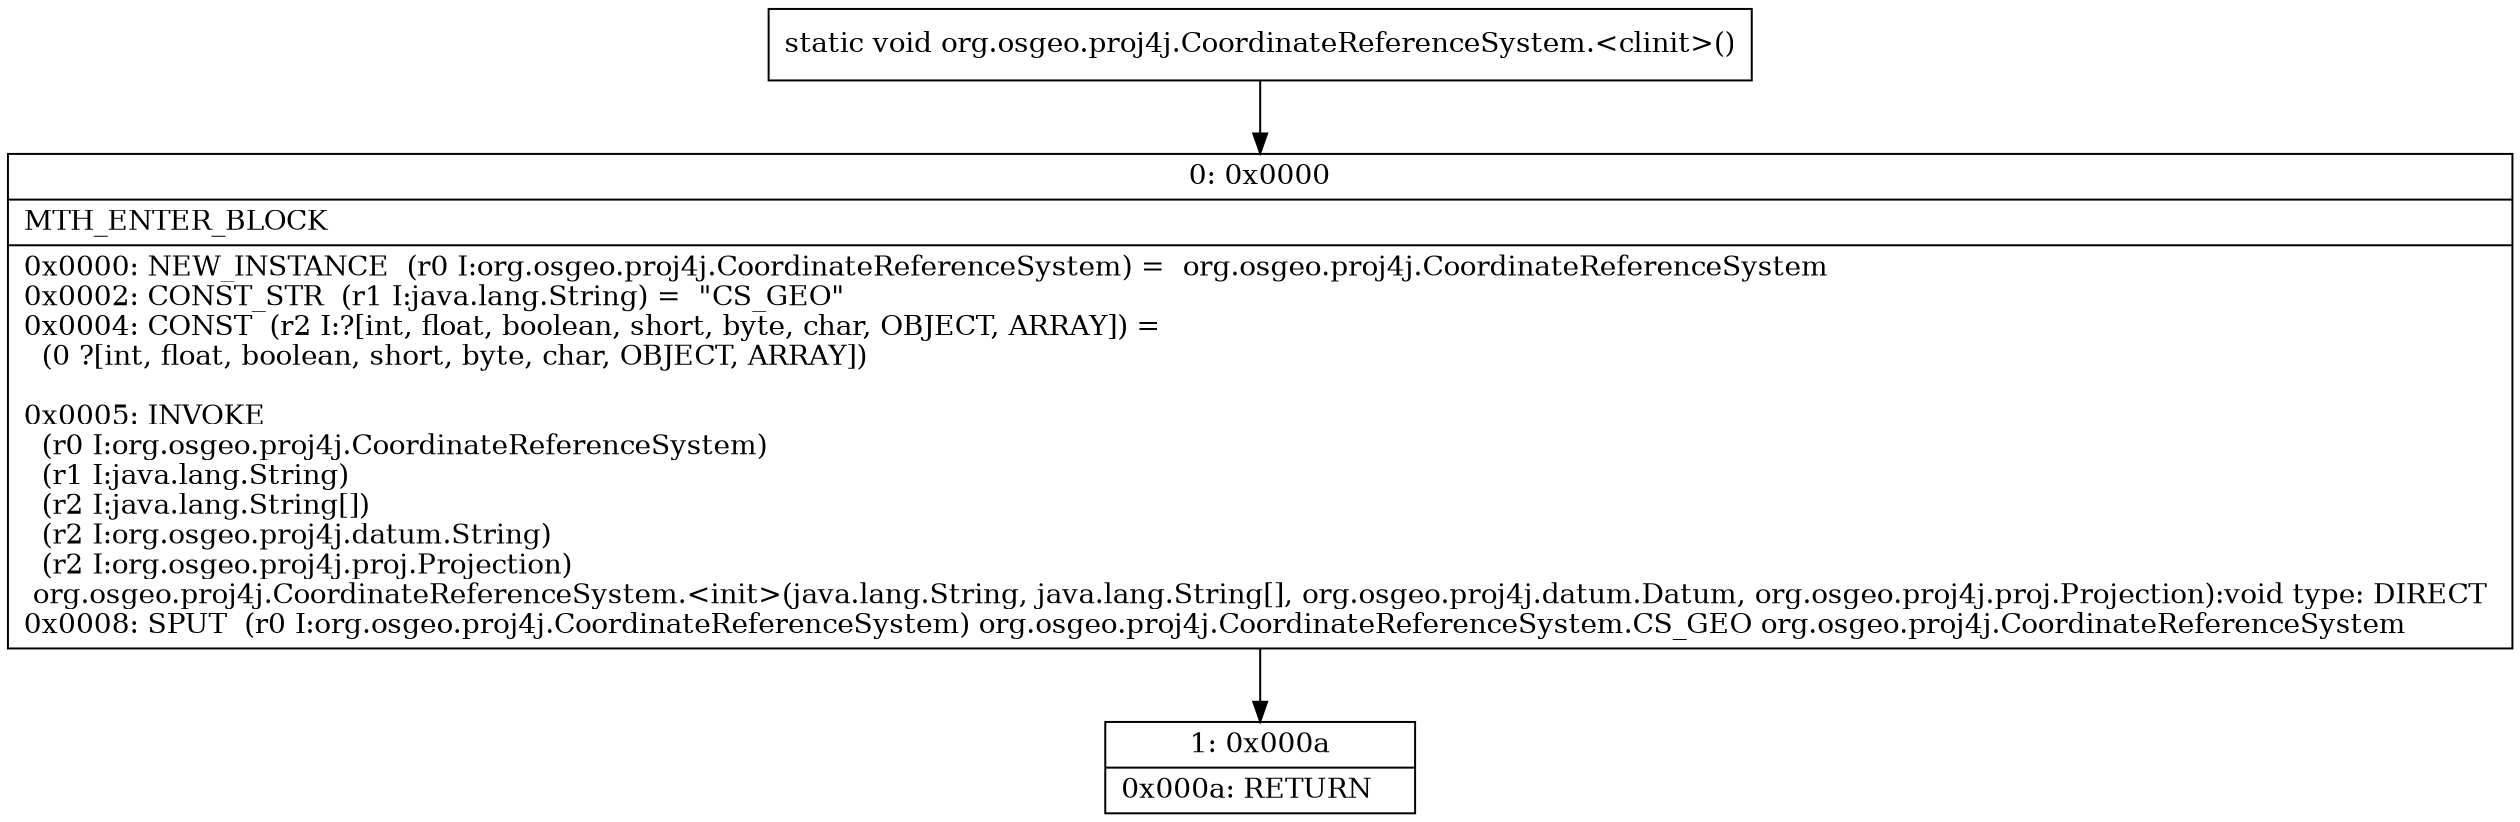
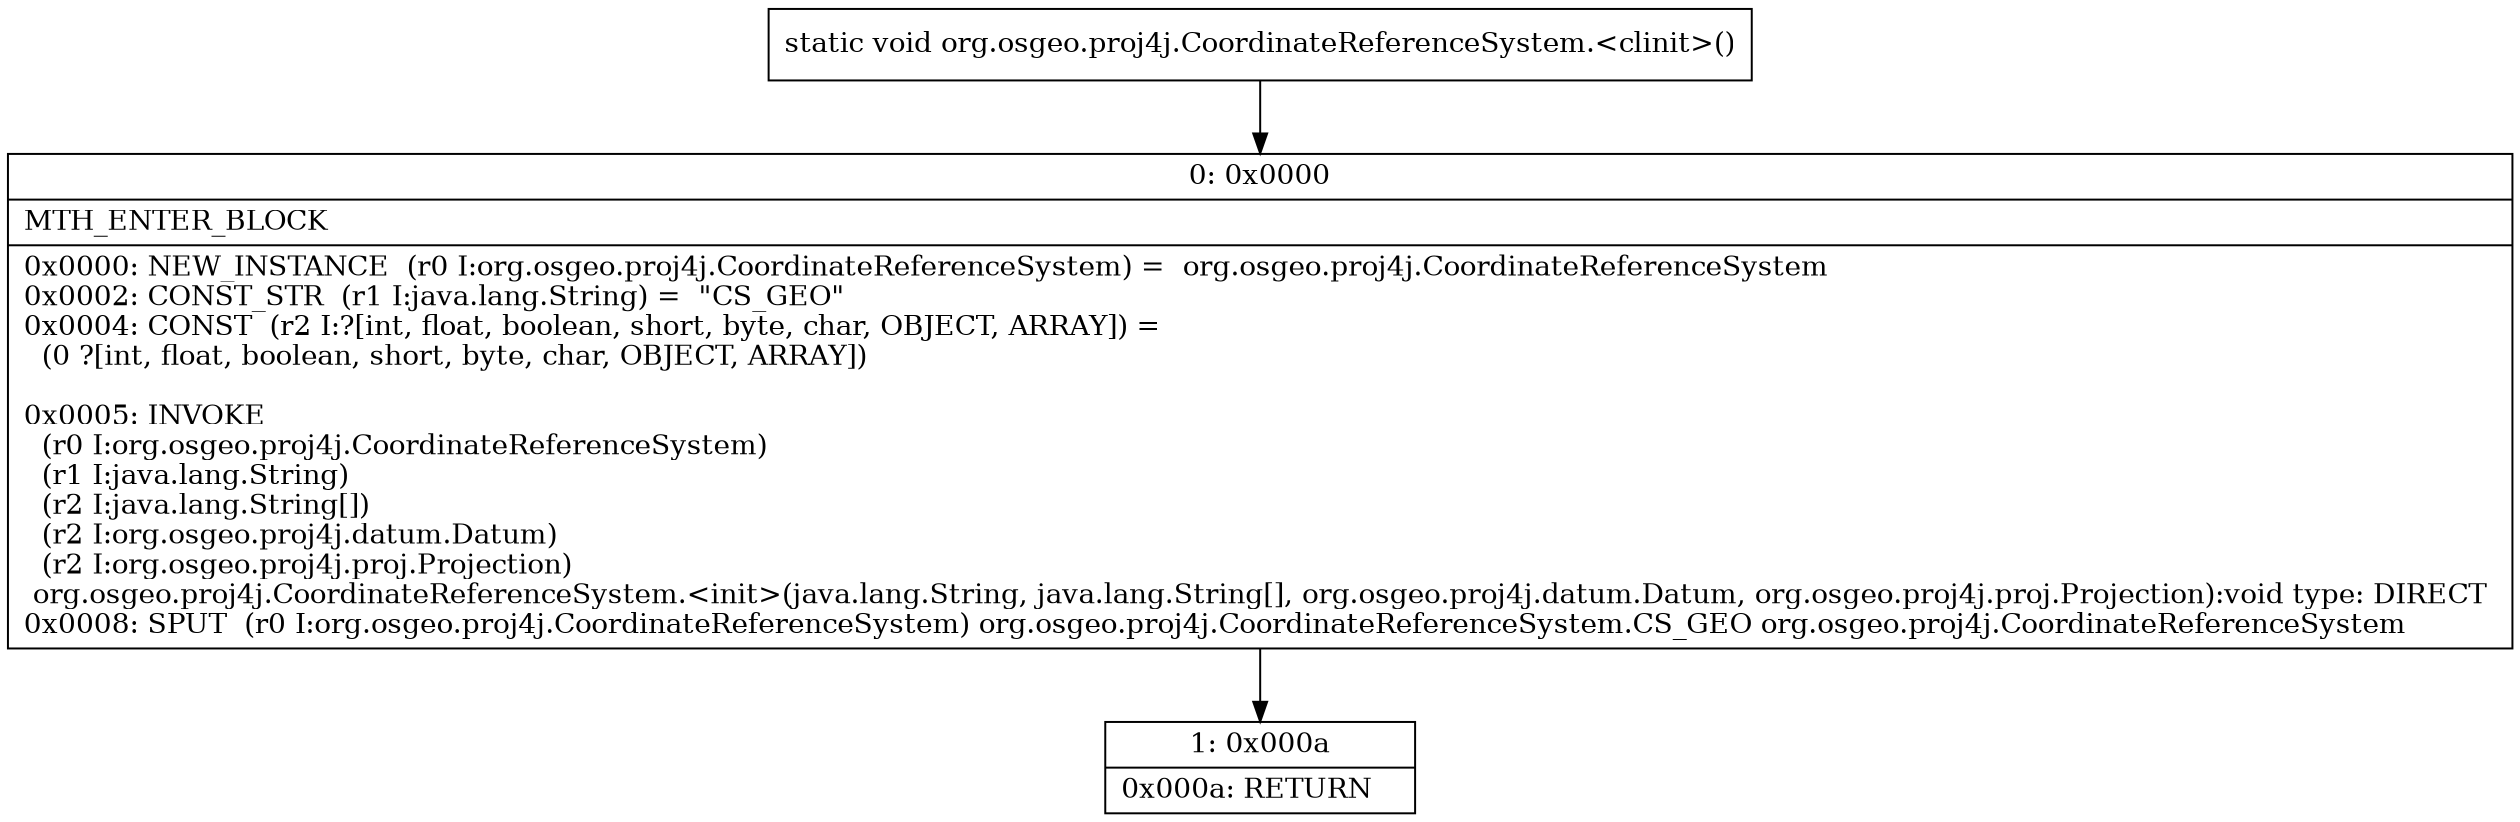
(288, 535) -> (291, 535)
